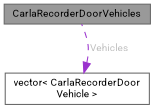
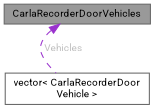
(88, 43) -> (41, 53)
